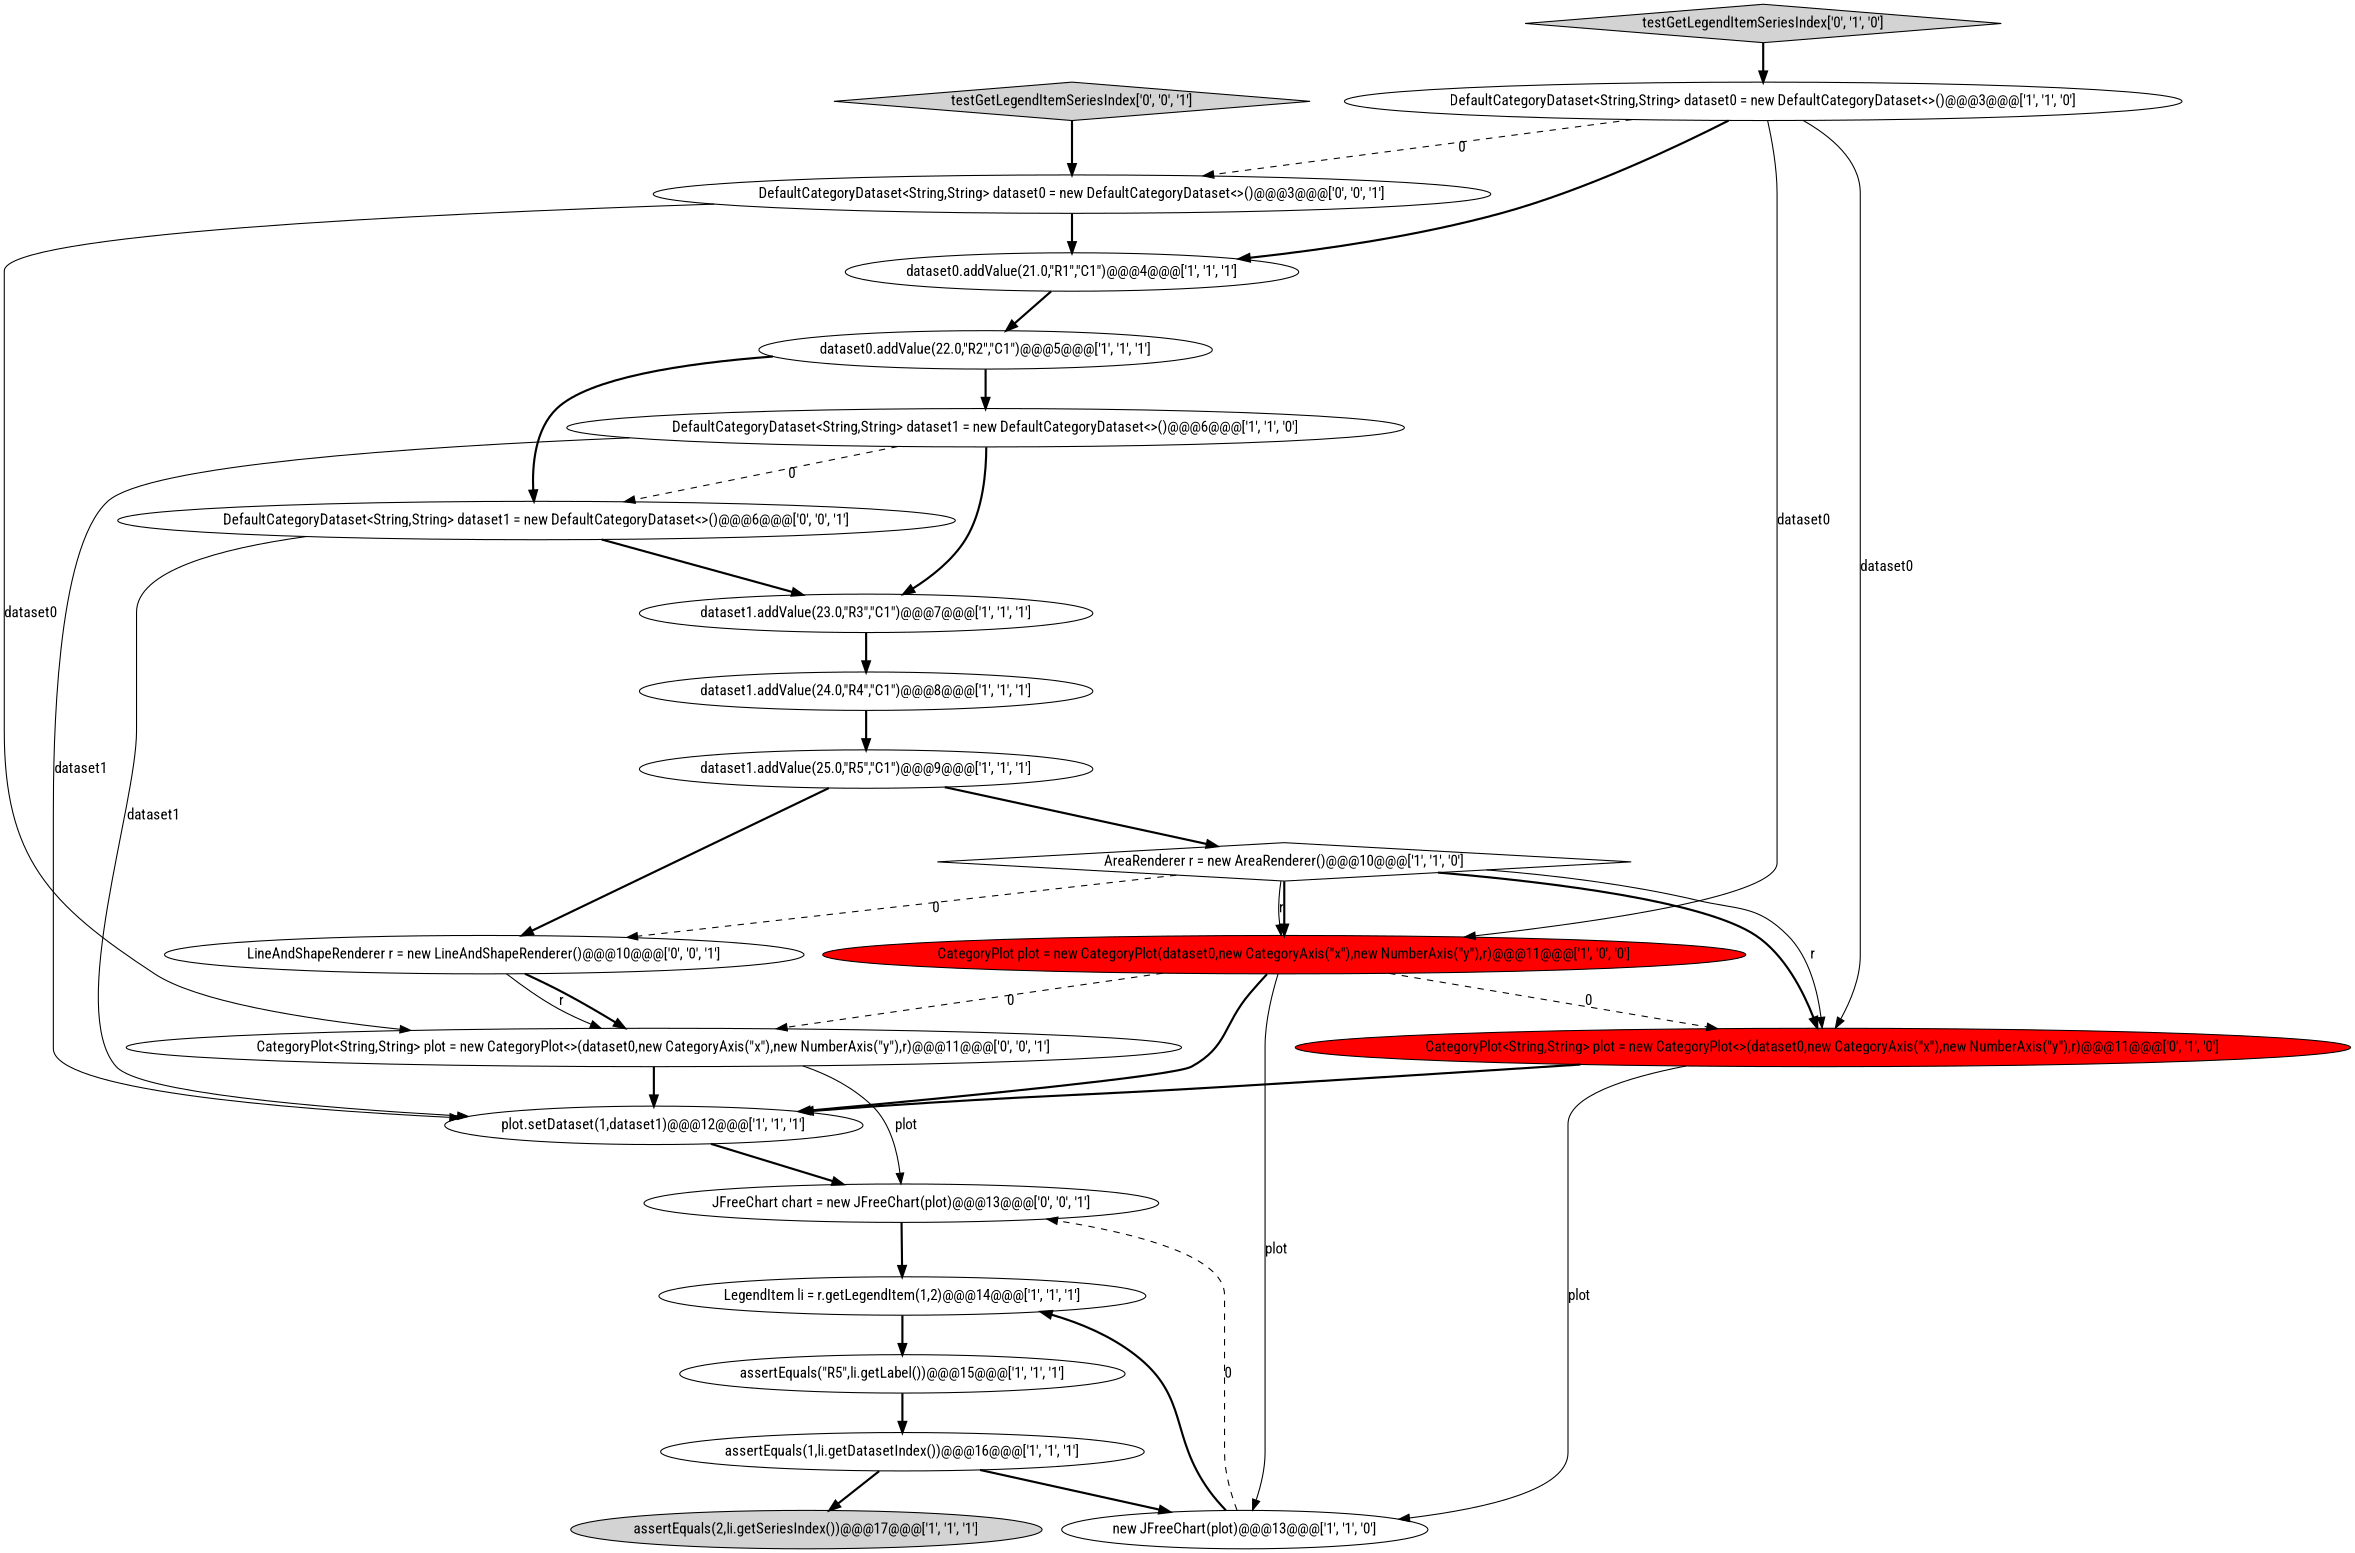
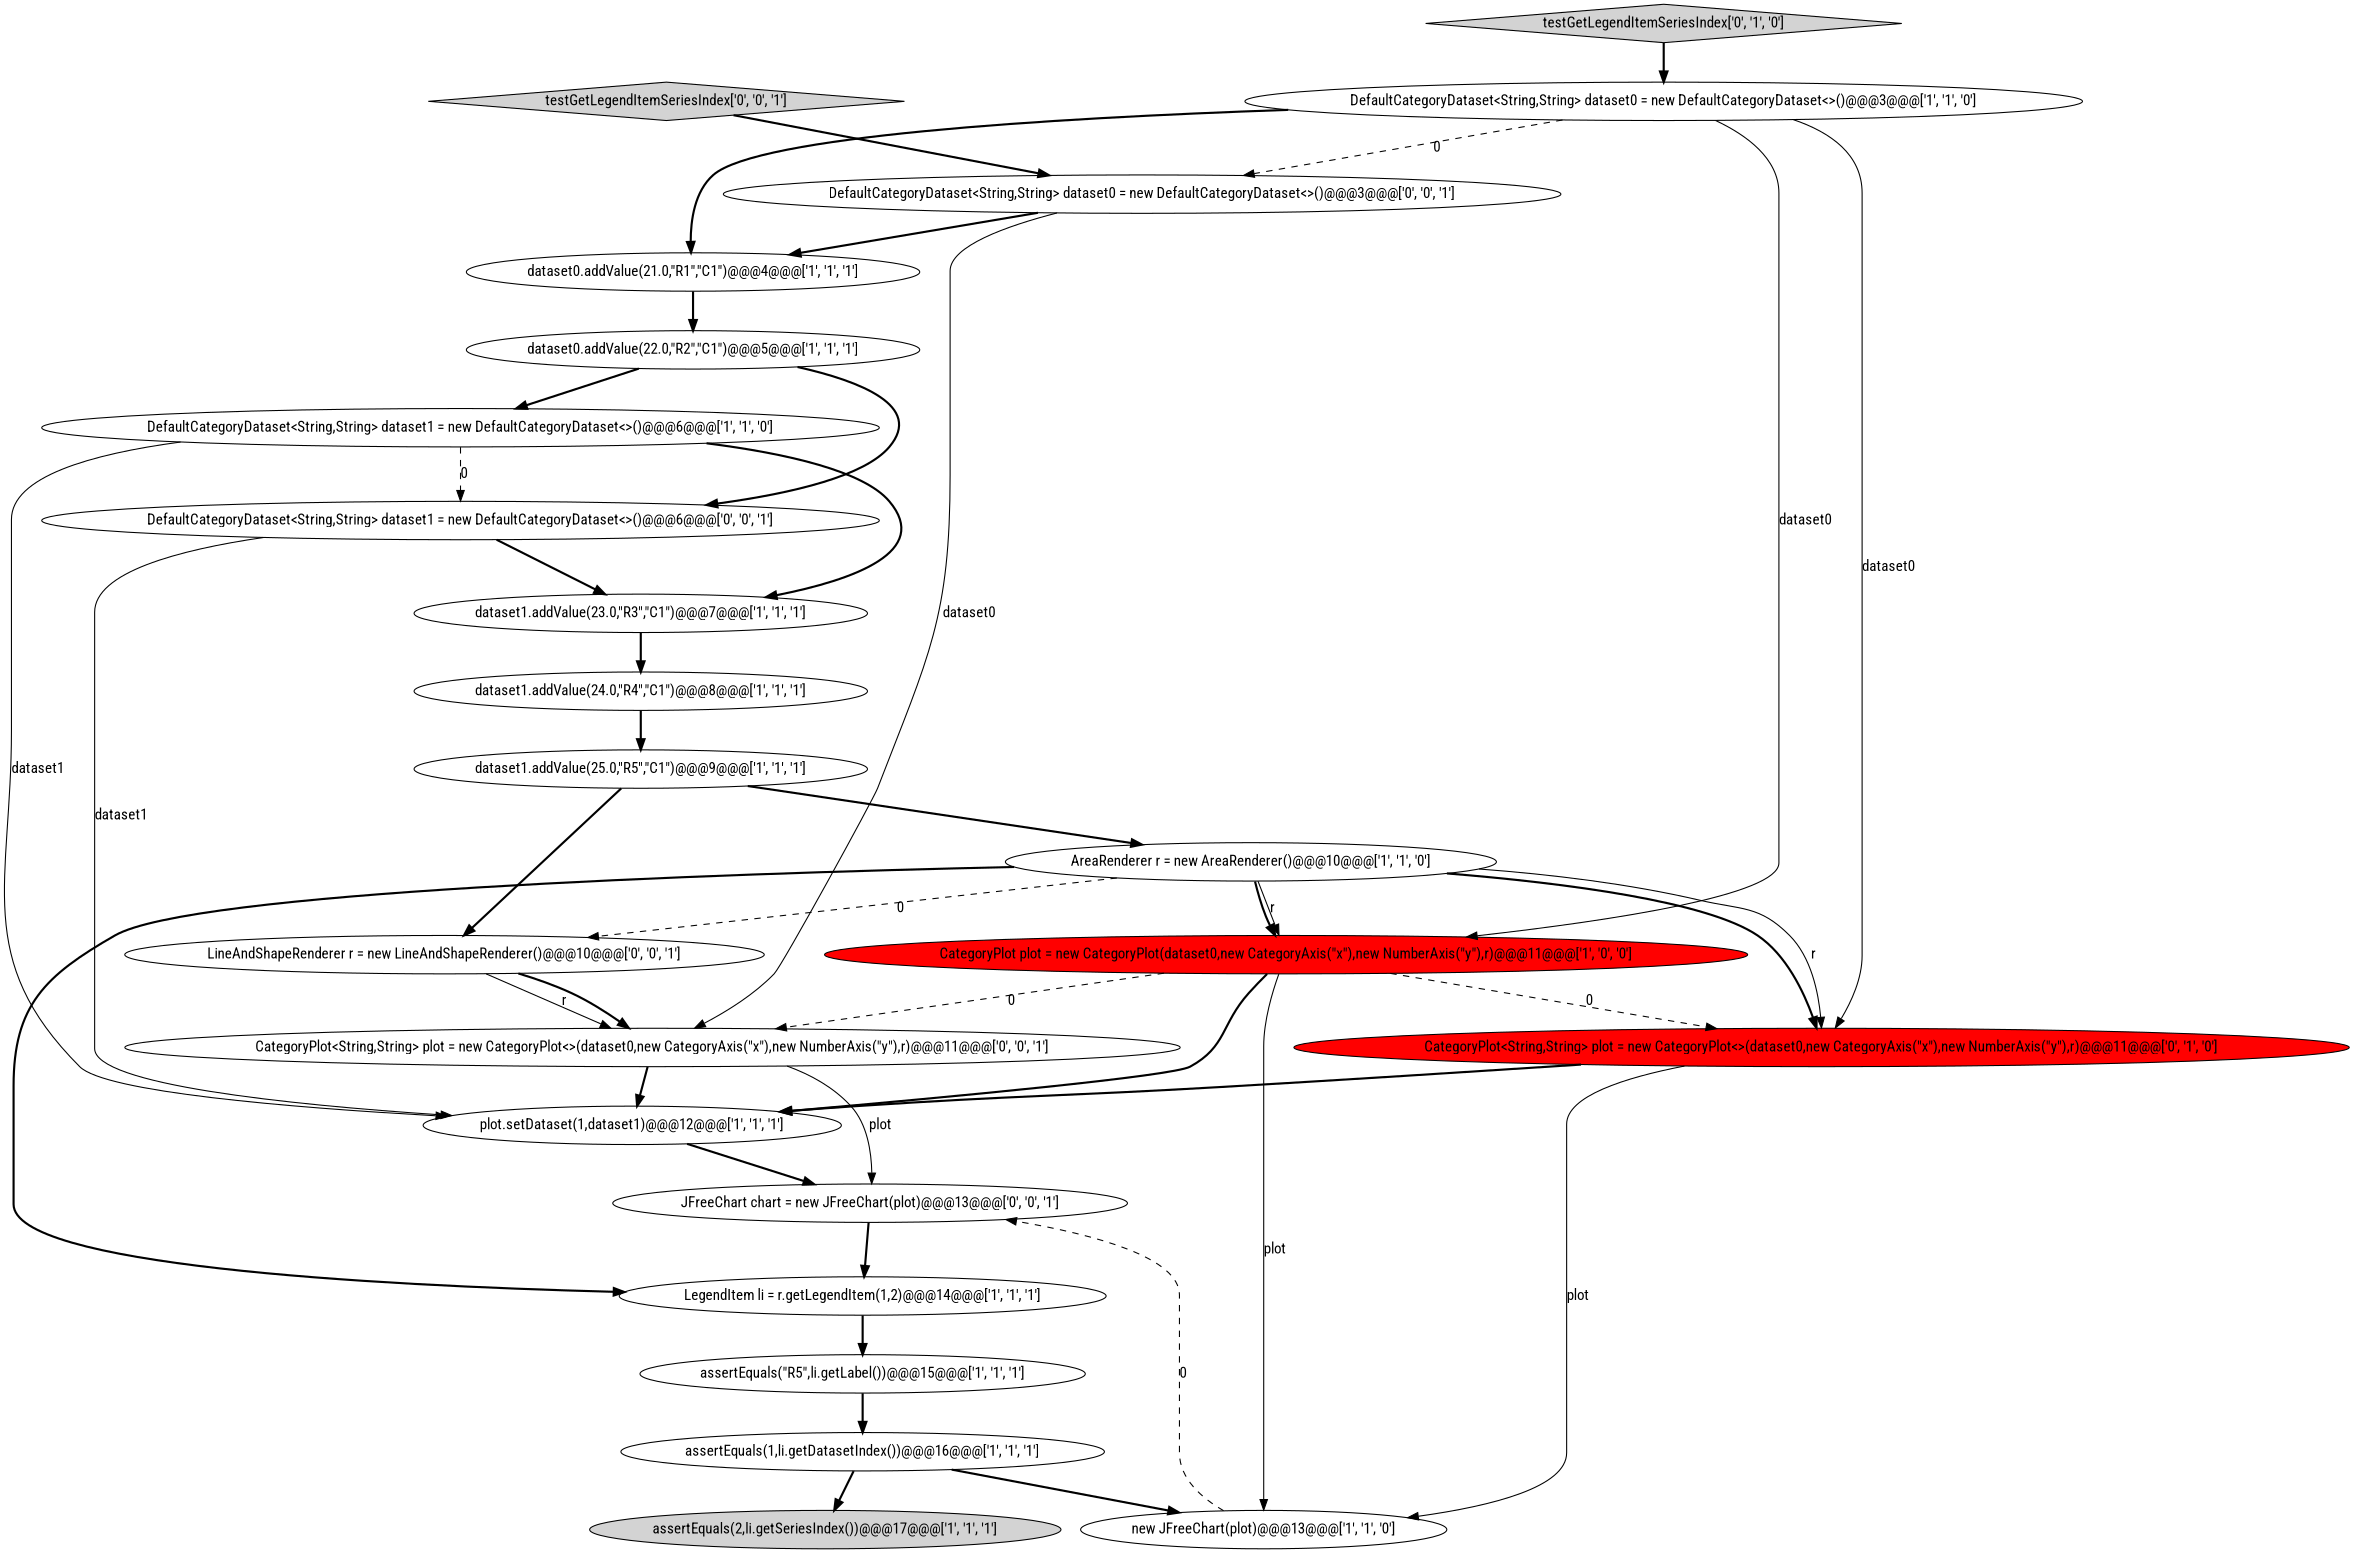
(1284, 862) -> (1251, 862)
(1165, 1388) -> (104, 942)
